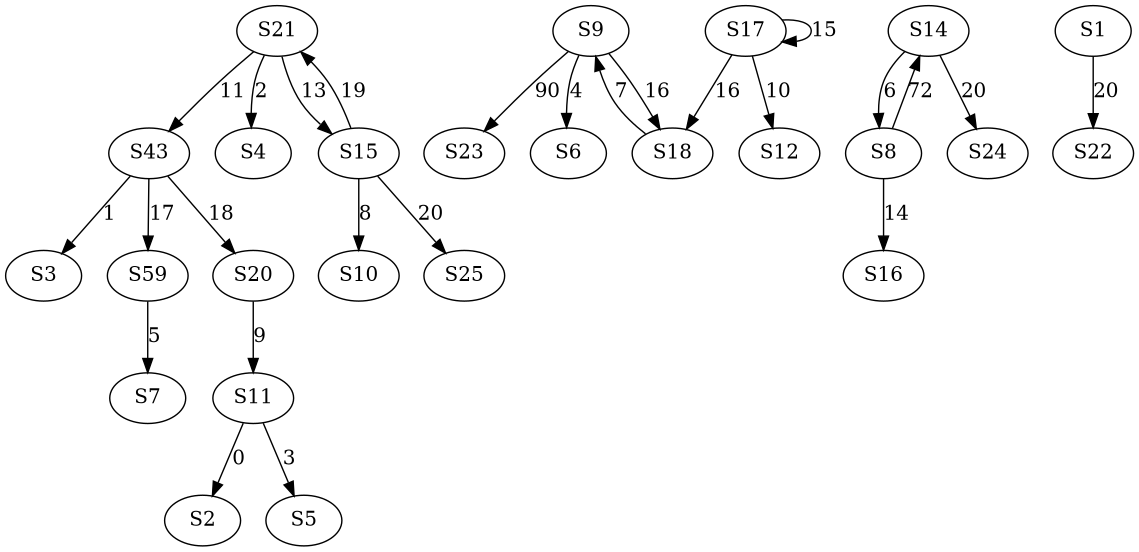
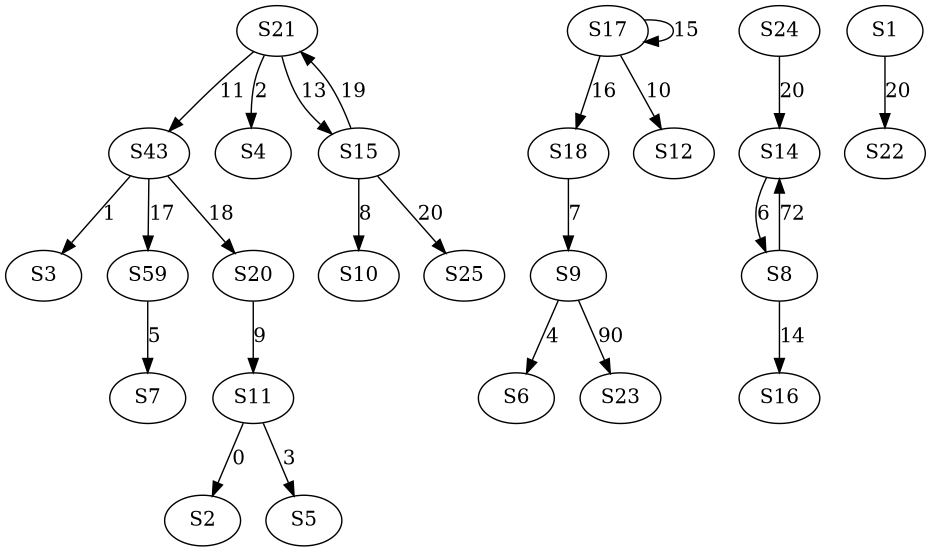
(632, 84) -> none
(955, 86) -> (779, 85)
